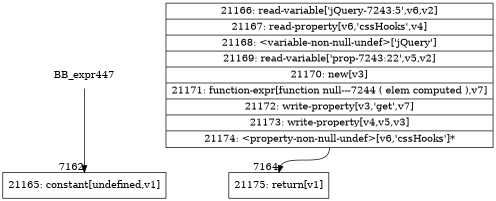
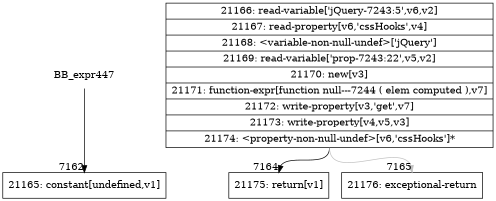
none -> (412, 185)
